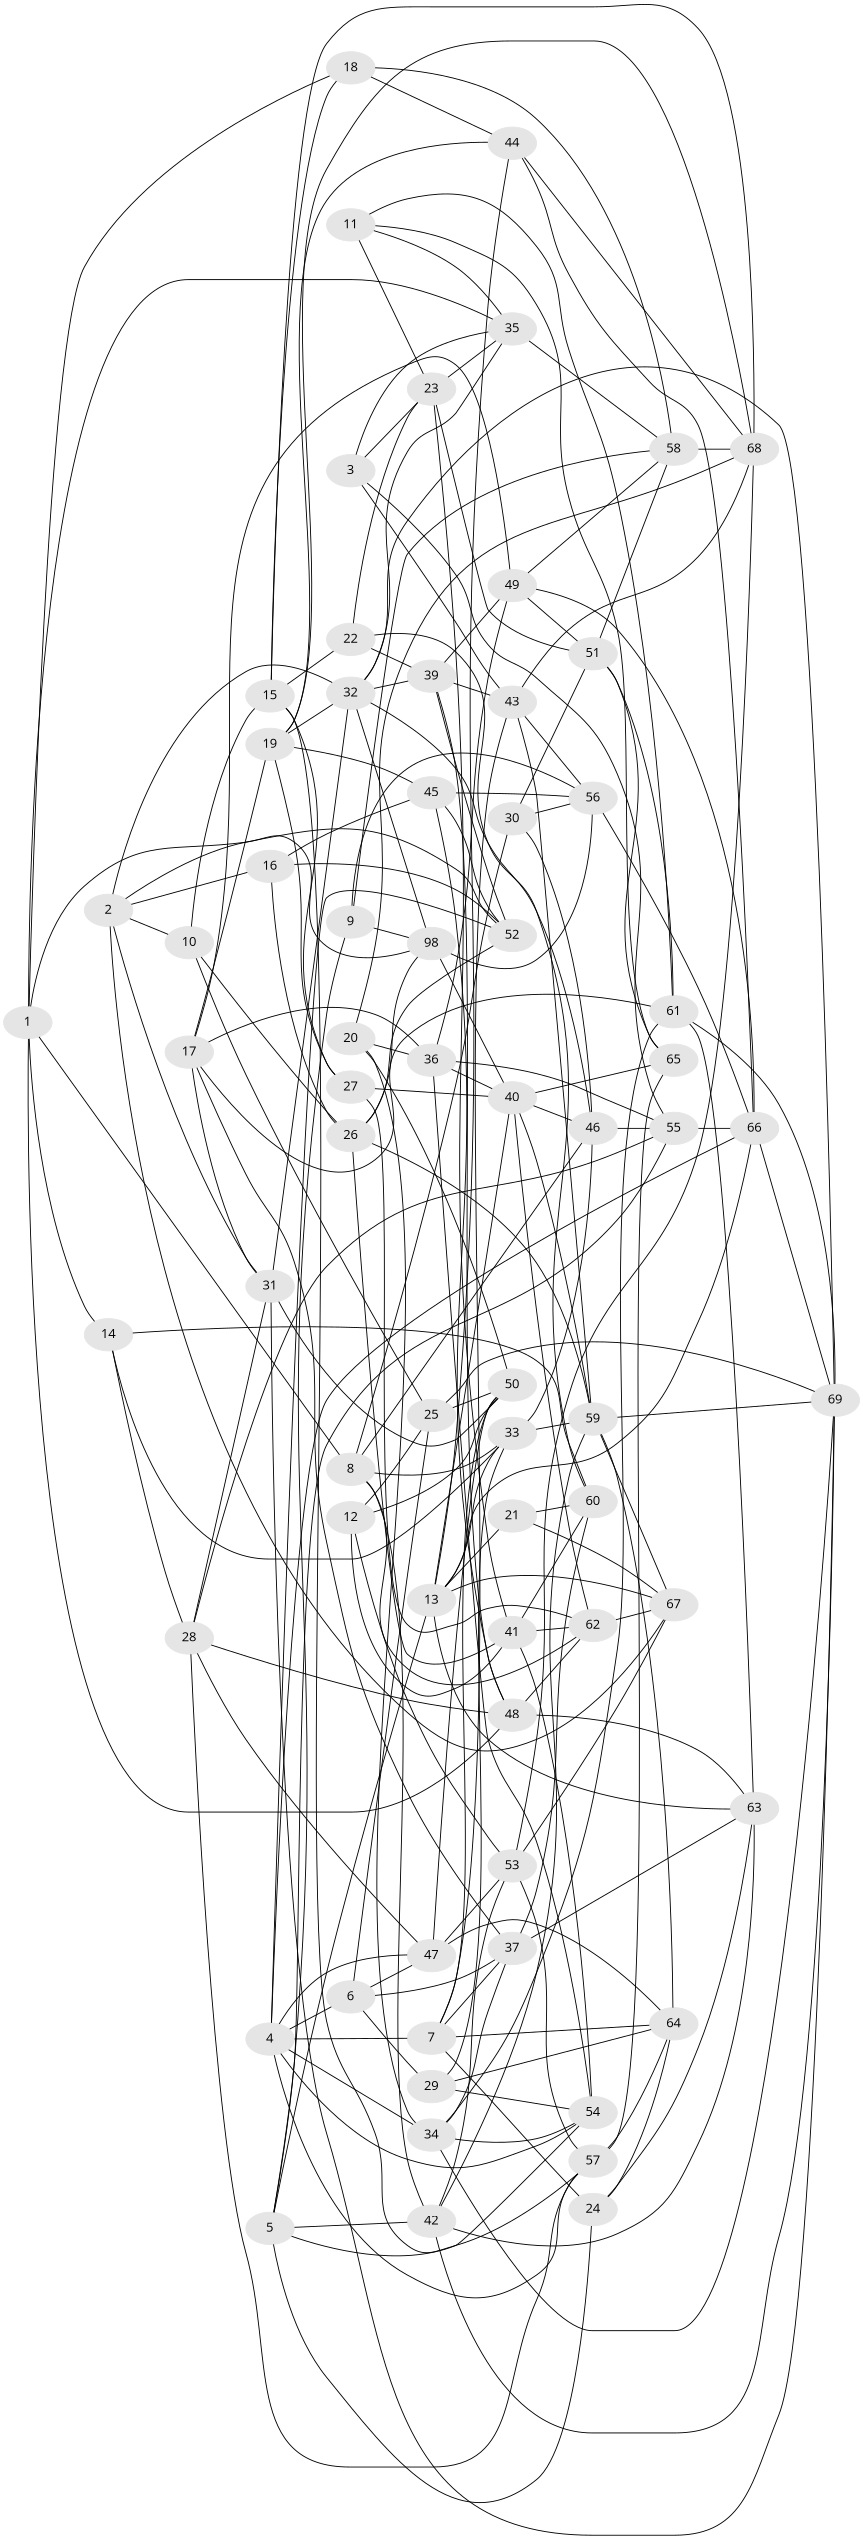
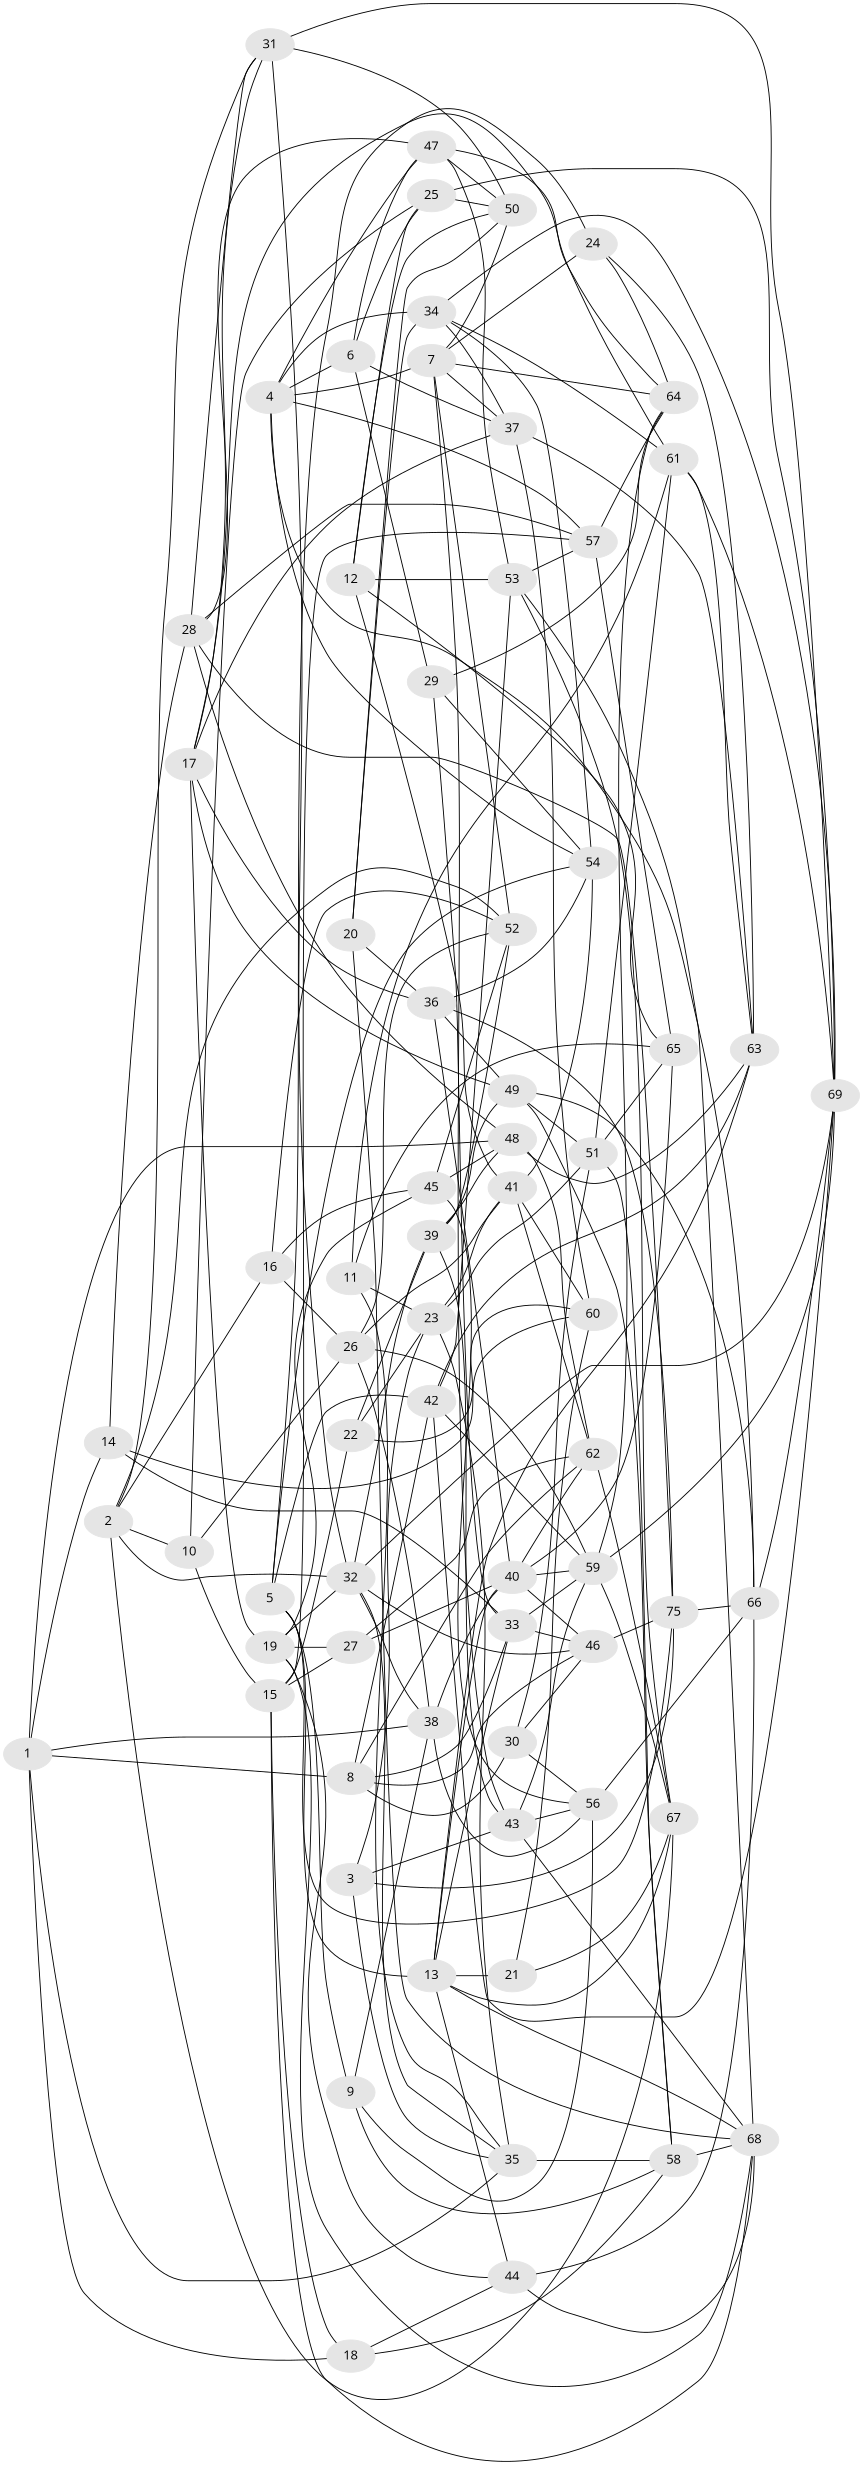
none -> (537, 723)
(432, 944) -> (432, 1723)
(674, 1128) -> (674, 1612)
(658, 1403) -> (593, 2057)
(293, 1406) -> (472, 645)
